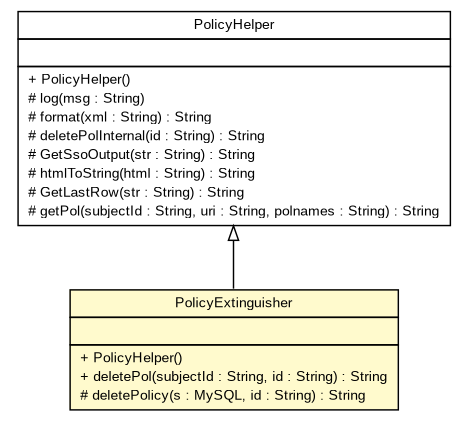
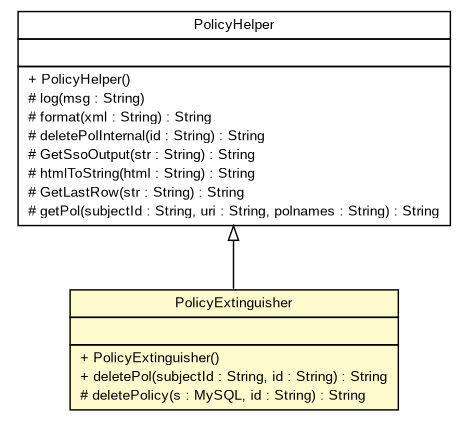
(132, 358) -> (150, 358)
